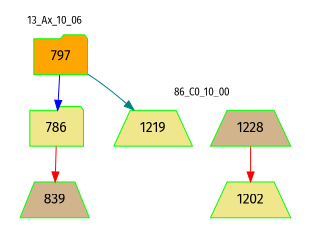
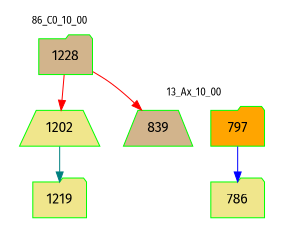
(55, 21) -> (194, 93)
(111, 91) -> (60, 159)
(153, 128) -> (60, 200)
(251, 128) -> (66, 57)
(56, 159) -> (122, 92)
